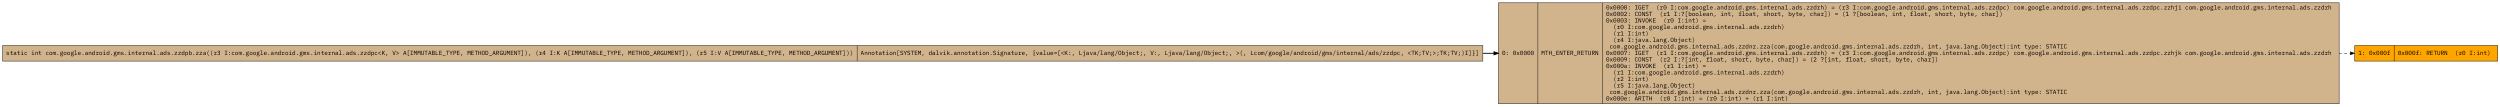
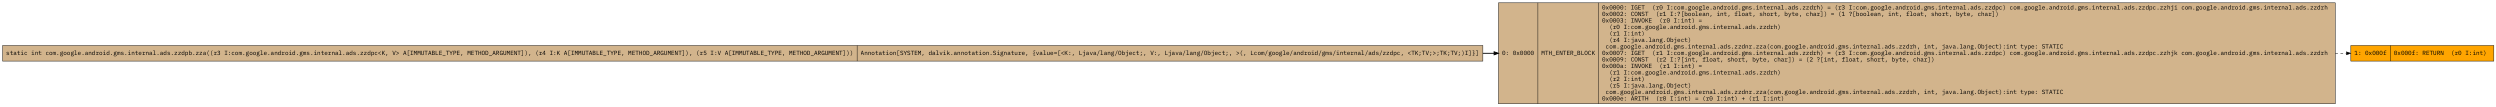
(1570, 53) -> (1568, 53)
